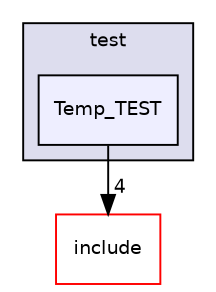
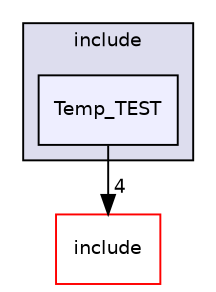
(108, 42) -> (108, 42)
